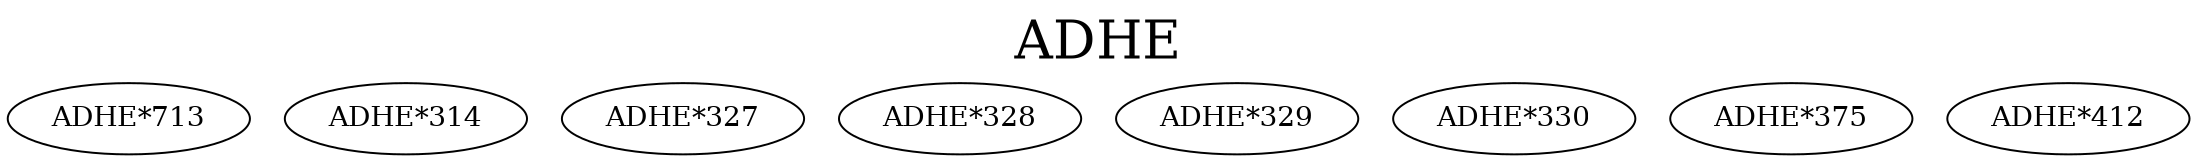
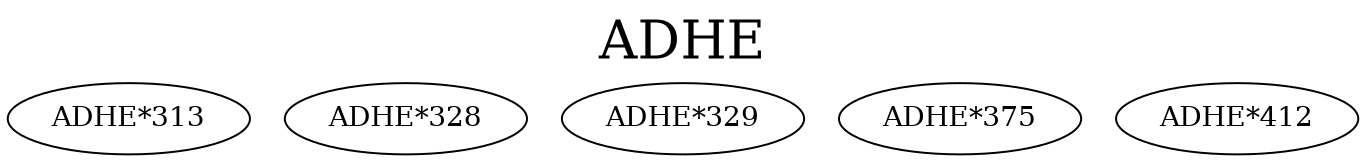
(129, 119) -> (129, 119)
(406, 119) -> none
(683, 119) -> none
(1514, 119) -> none
